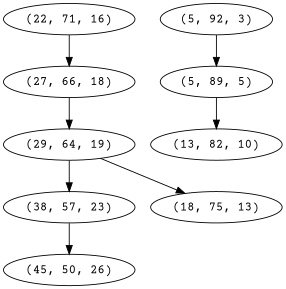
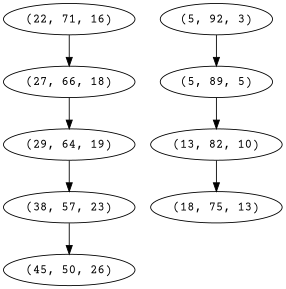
(139, 174) -> (216, 172)
